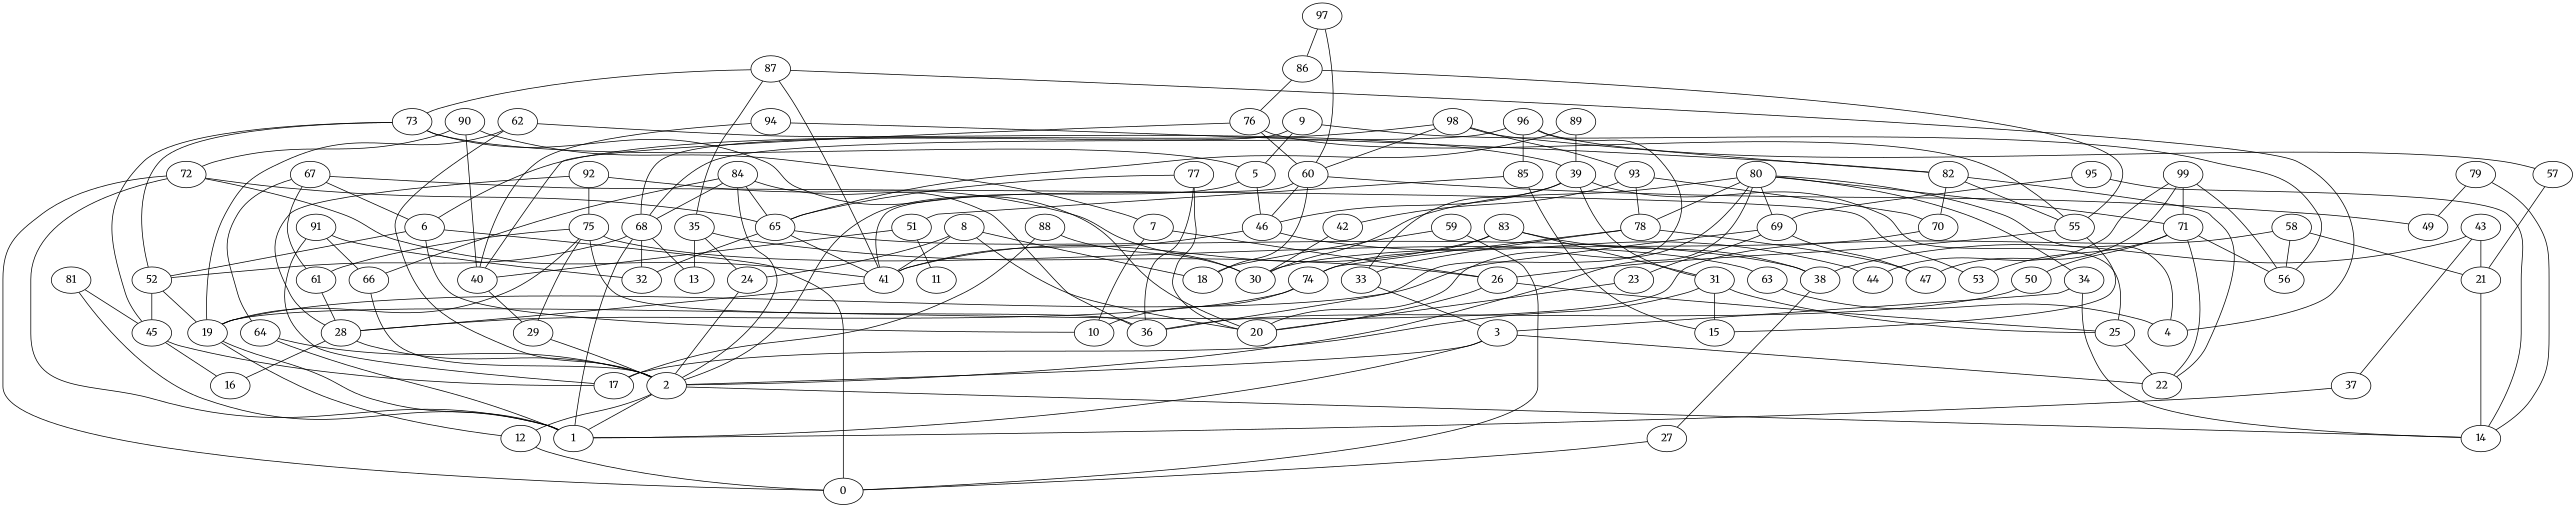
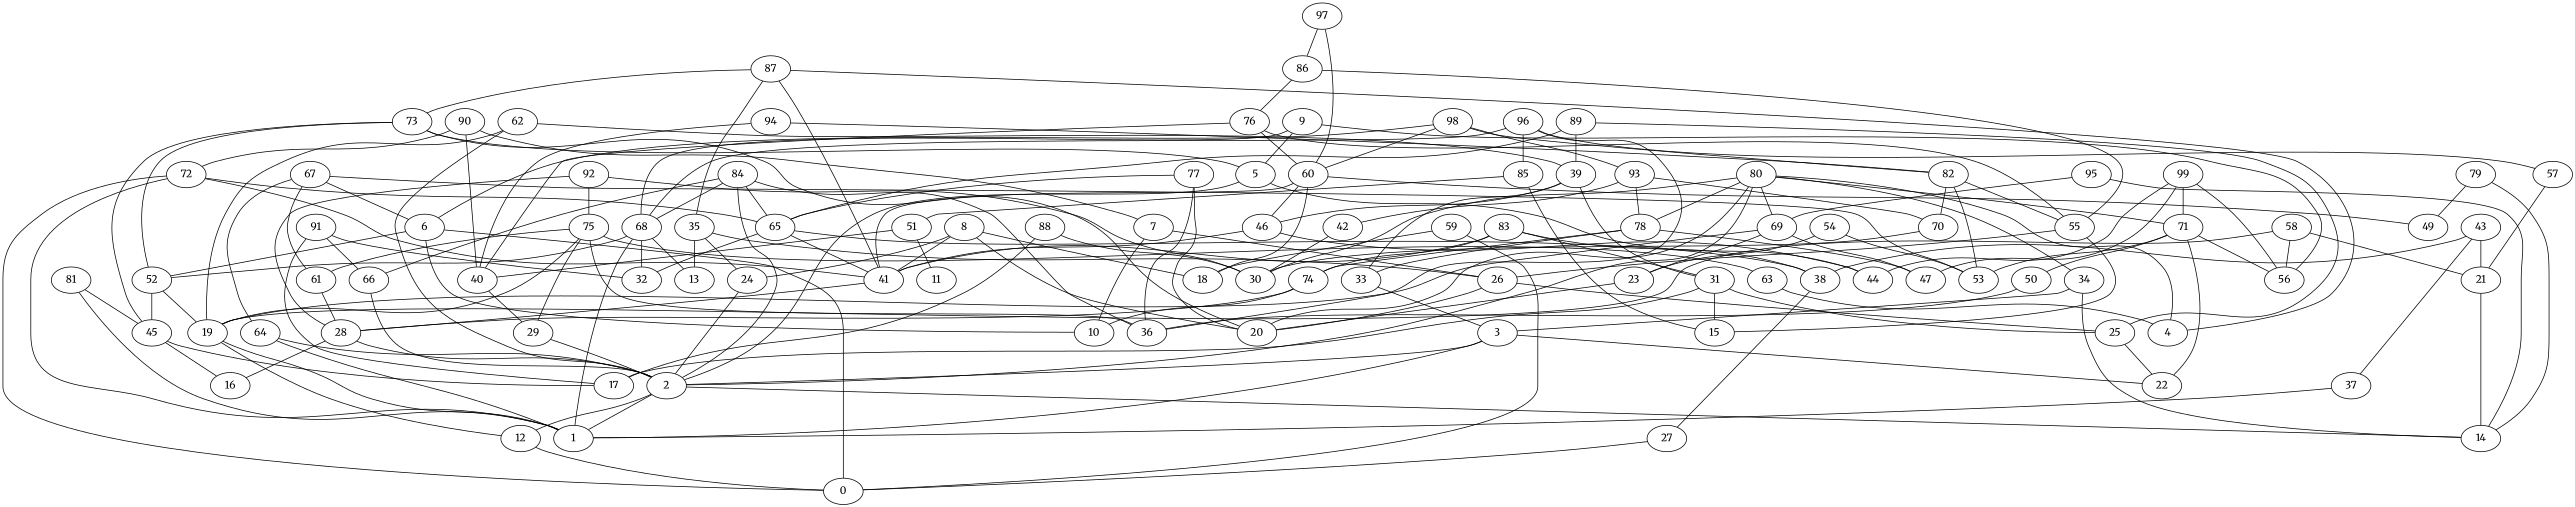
(1259, 201) -> (1565, 224)
(2204, 212) -> (1968, 226)
(1884, 215) -> (2164, 147)
none -> (1830, 227)
